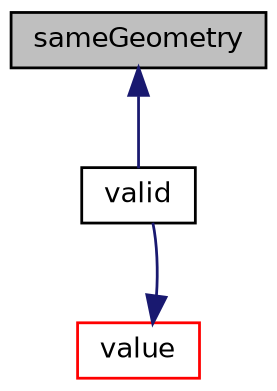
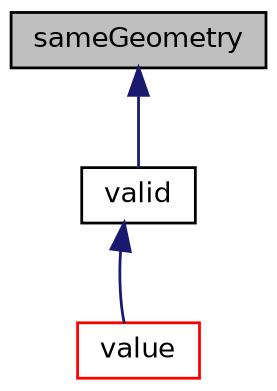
(157, 259) -> (120, 287)
